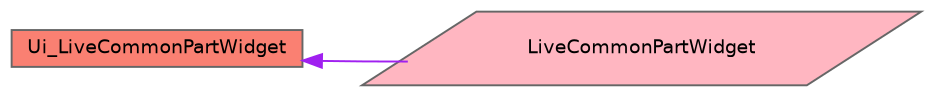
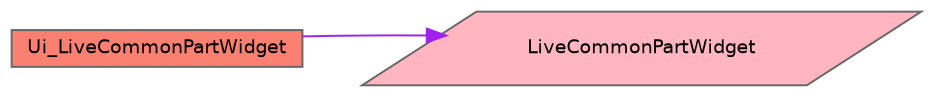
(365, 61) -> (364, 36)
